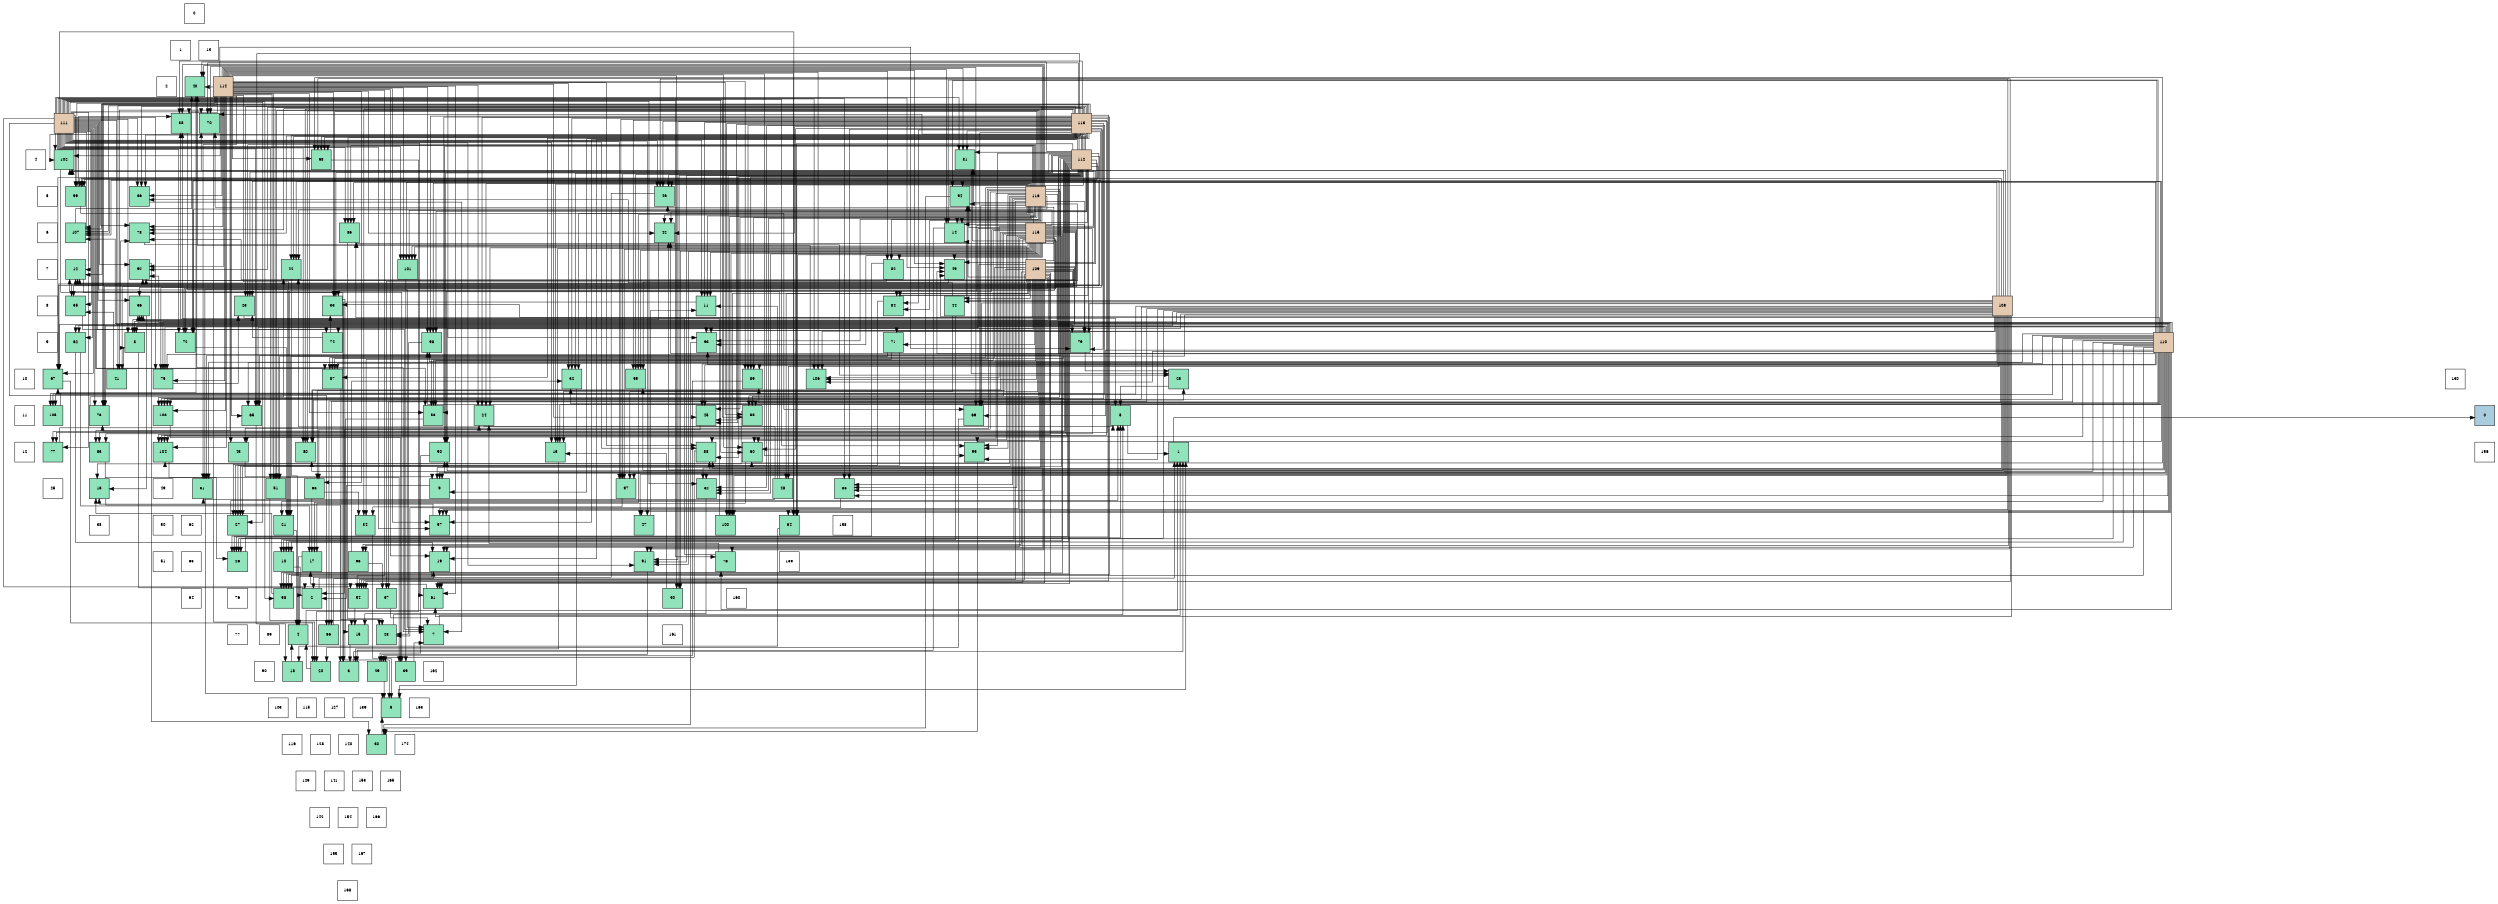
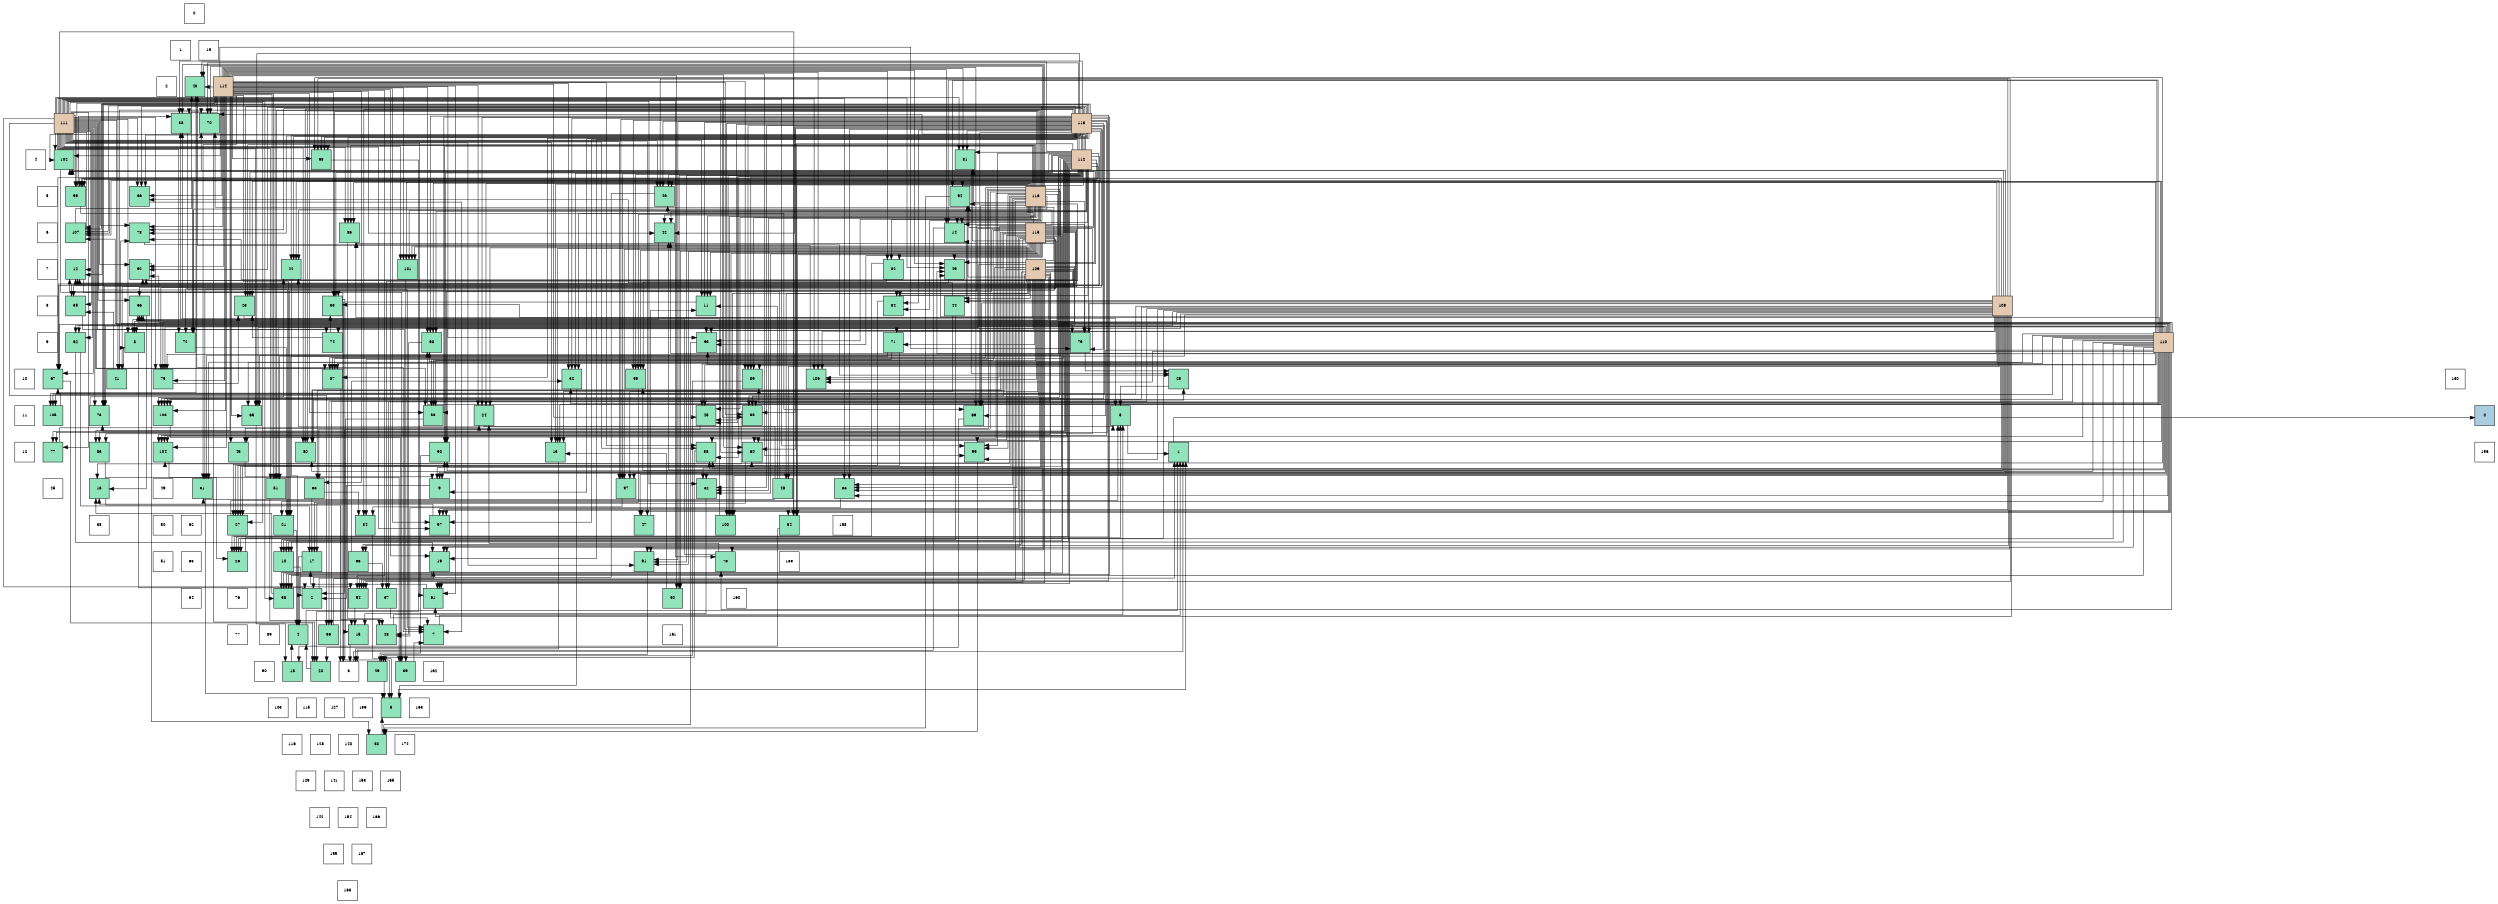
none -> (795, 146)
(602, 288) -> none
(349, 671) -> (349, 671)
